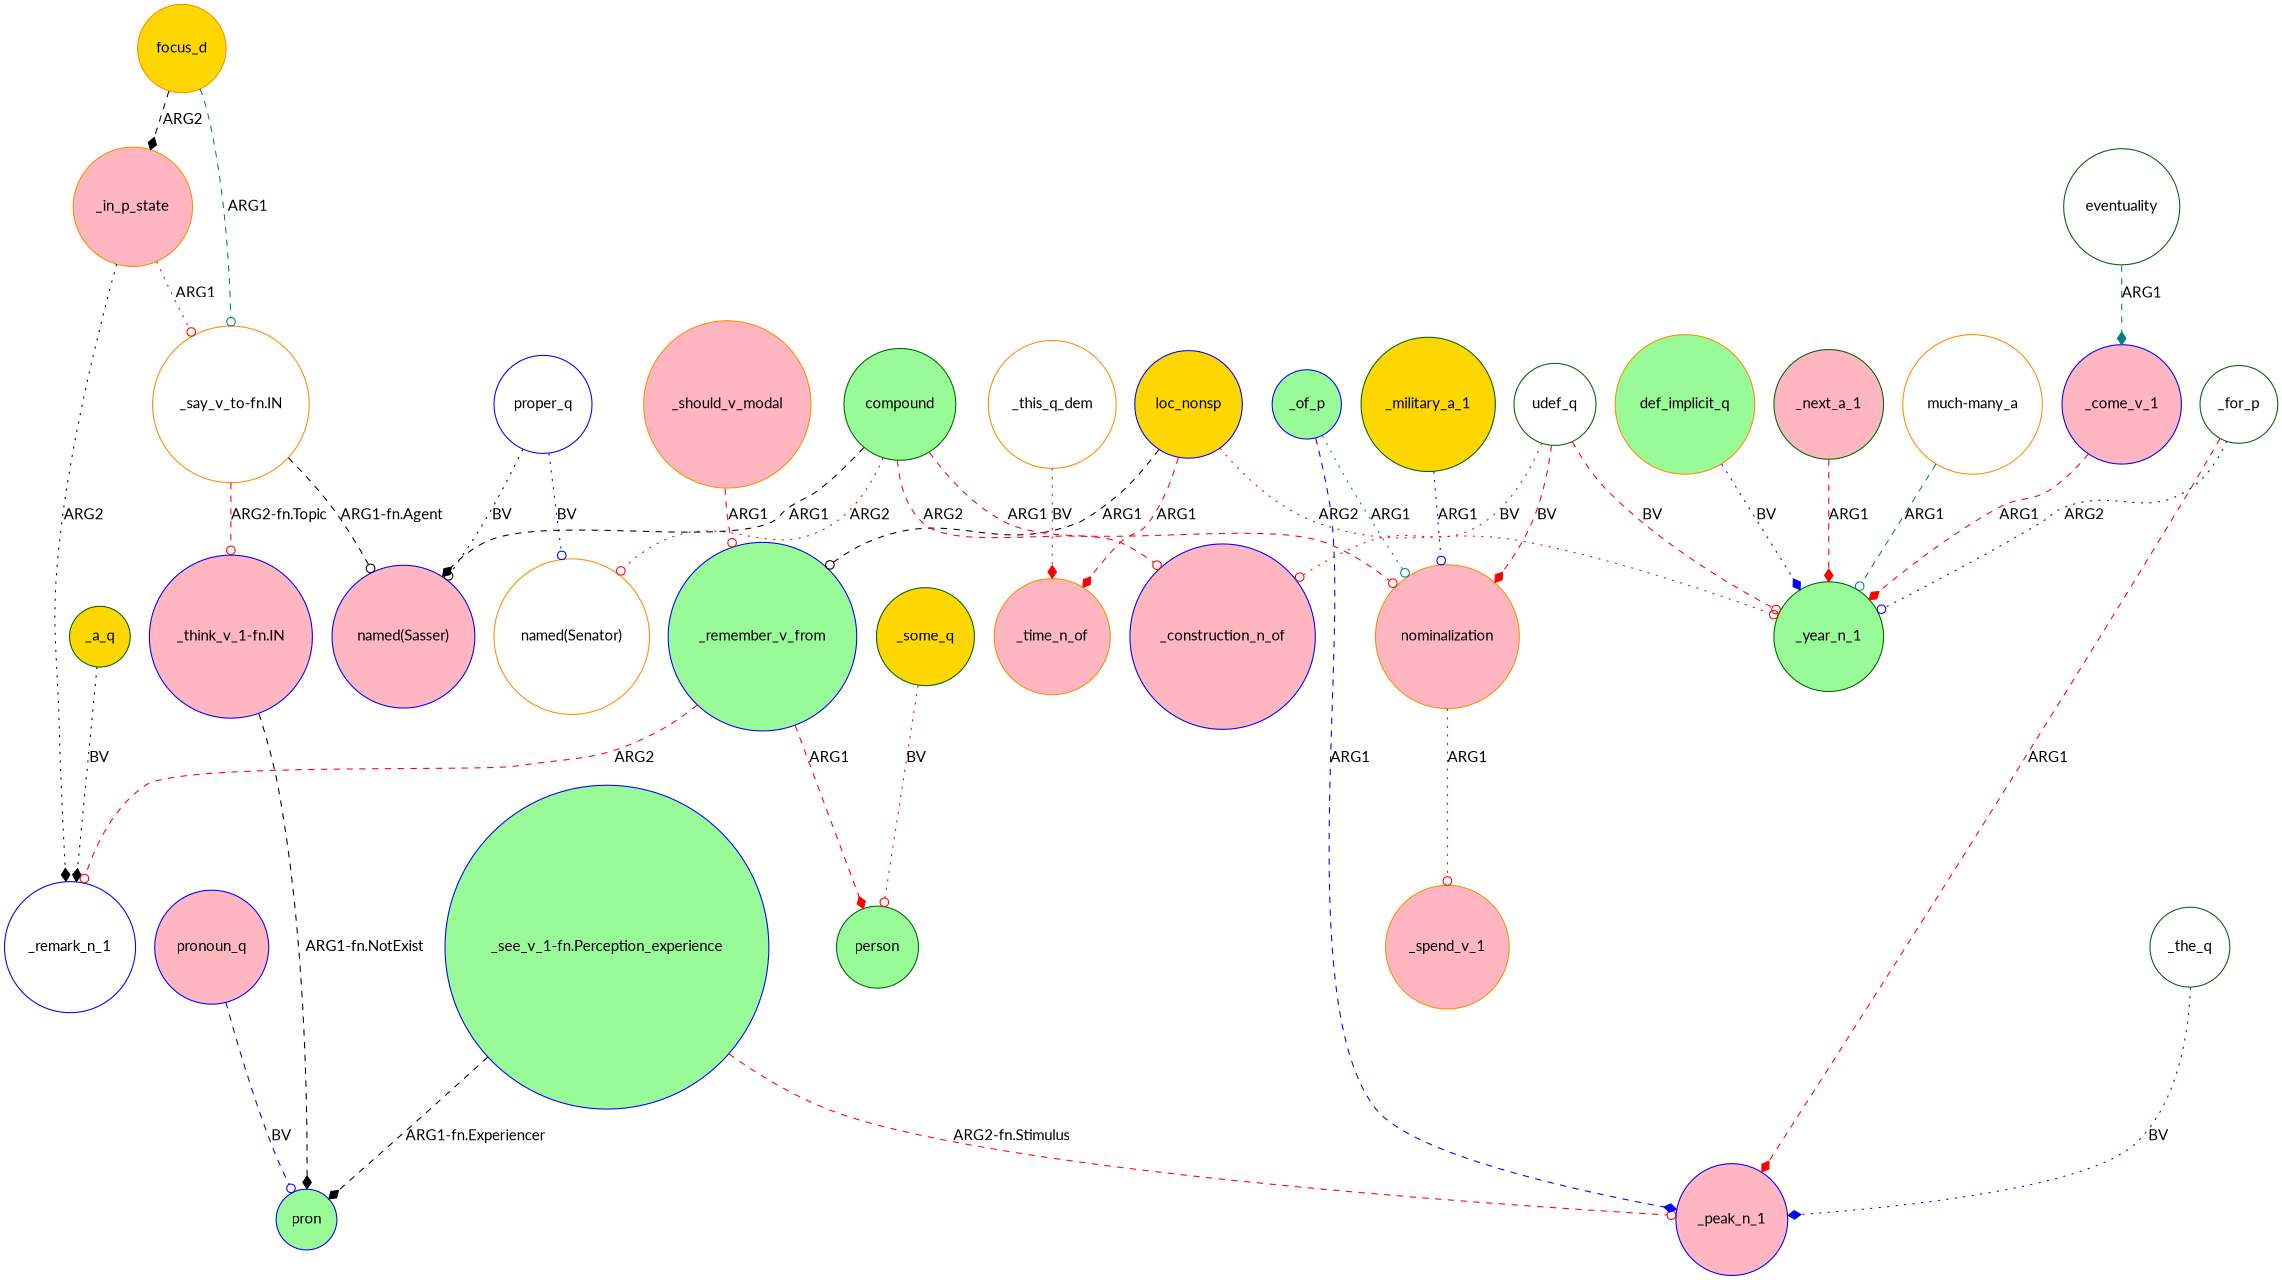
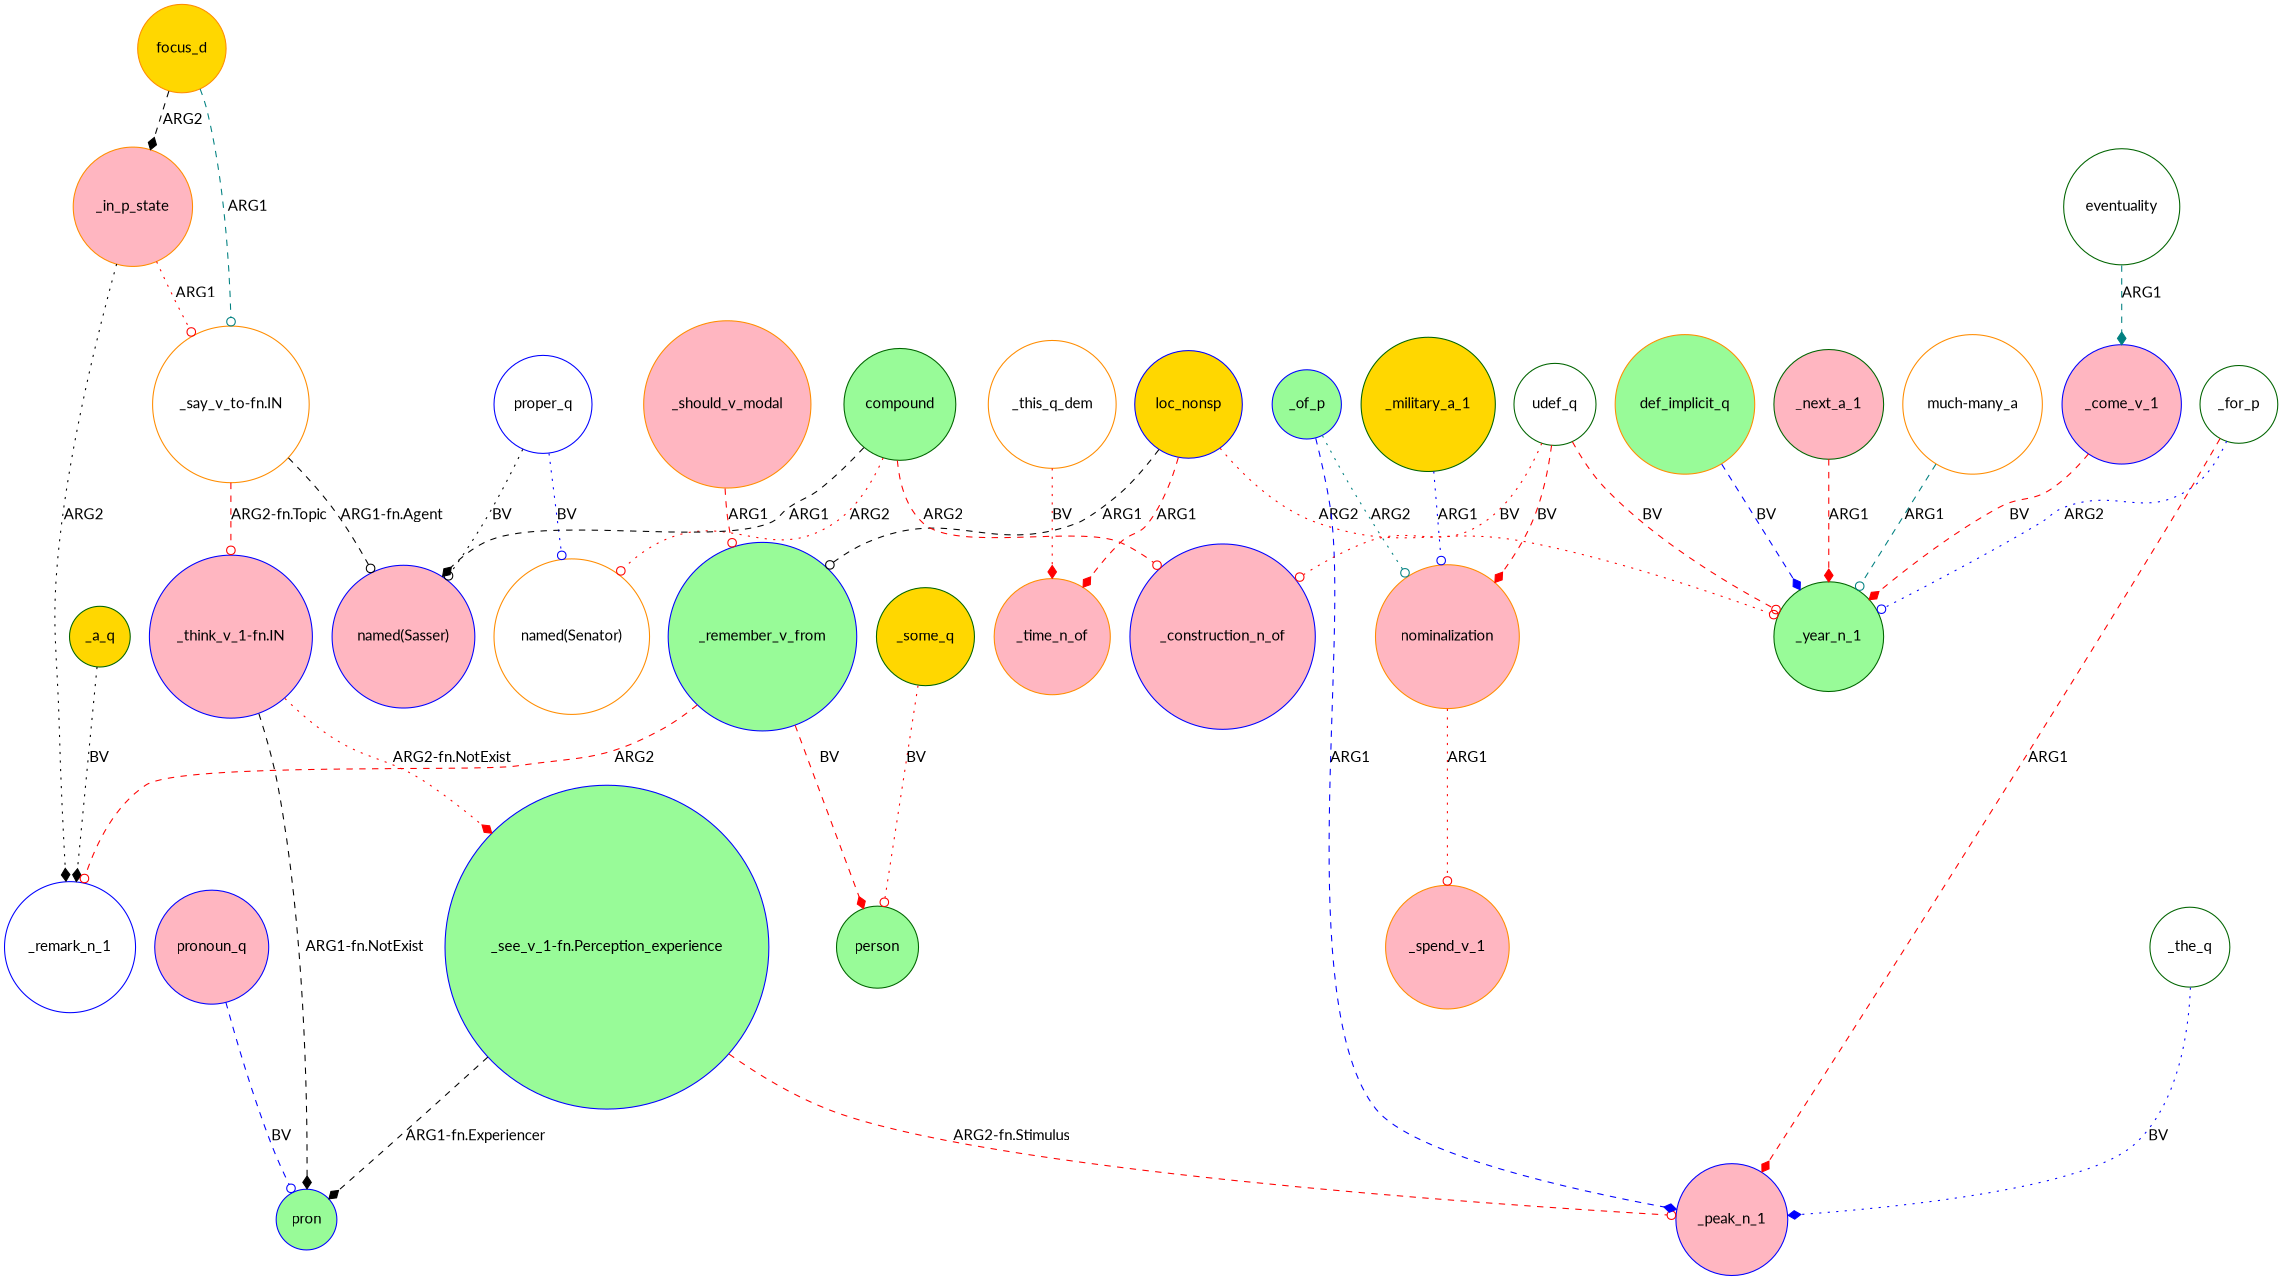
(1391, 515) -> (1391, 515)
(2019, 515) -> (2019, 515)
(1757, 521) -> (1757, 521)
(1150, 536) -> none
(830, 758) -> (830, 758)
none -> (383, 761)
